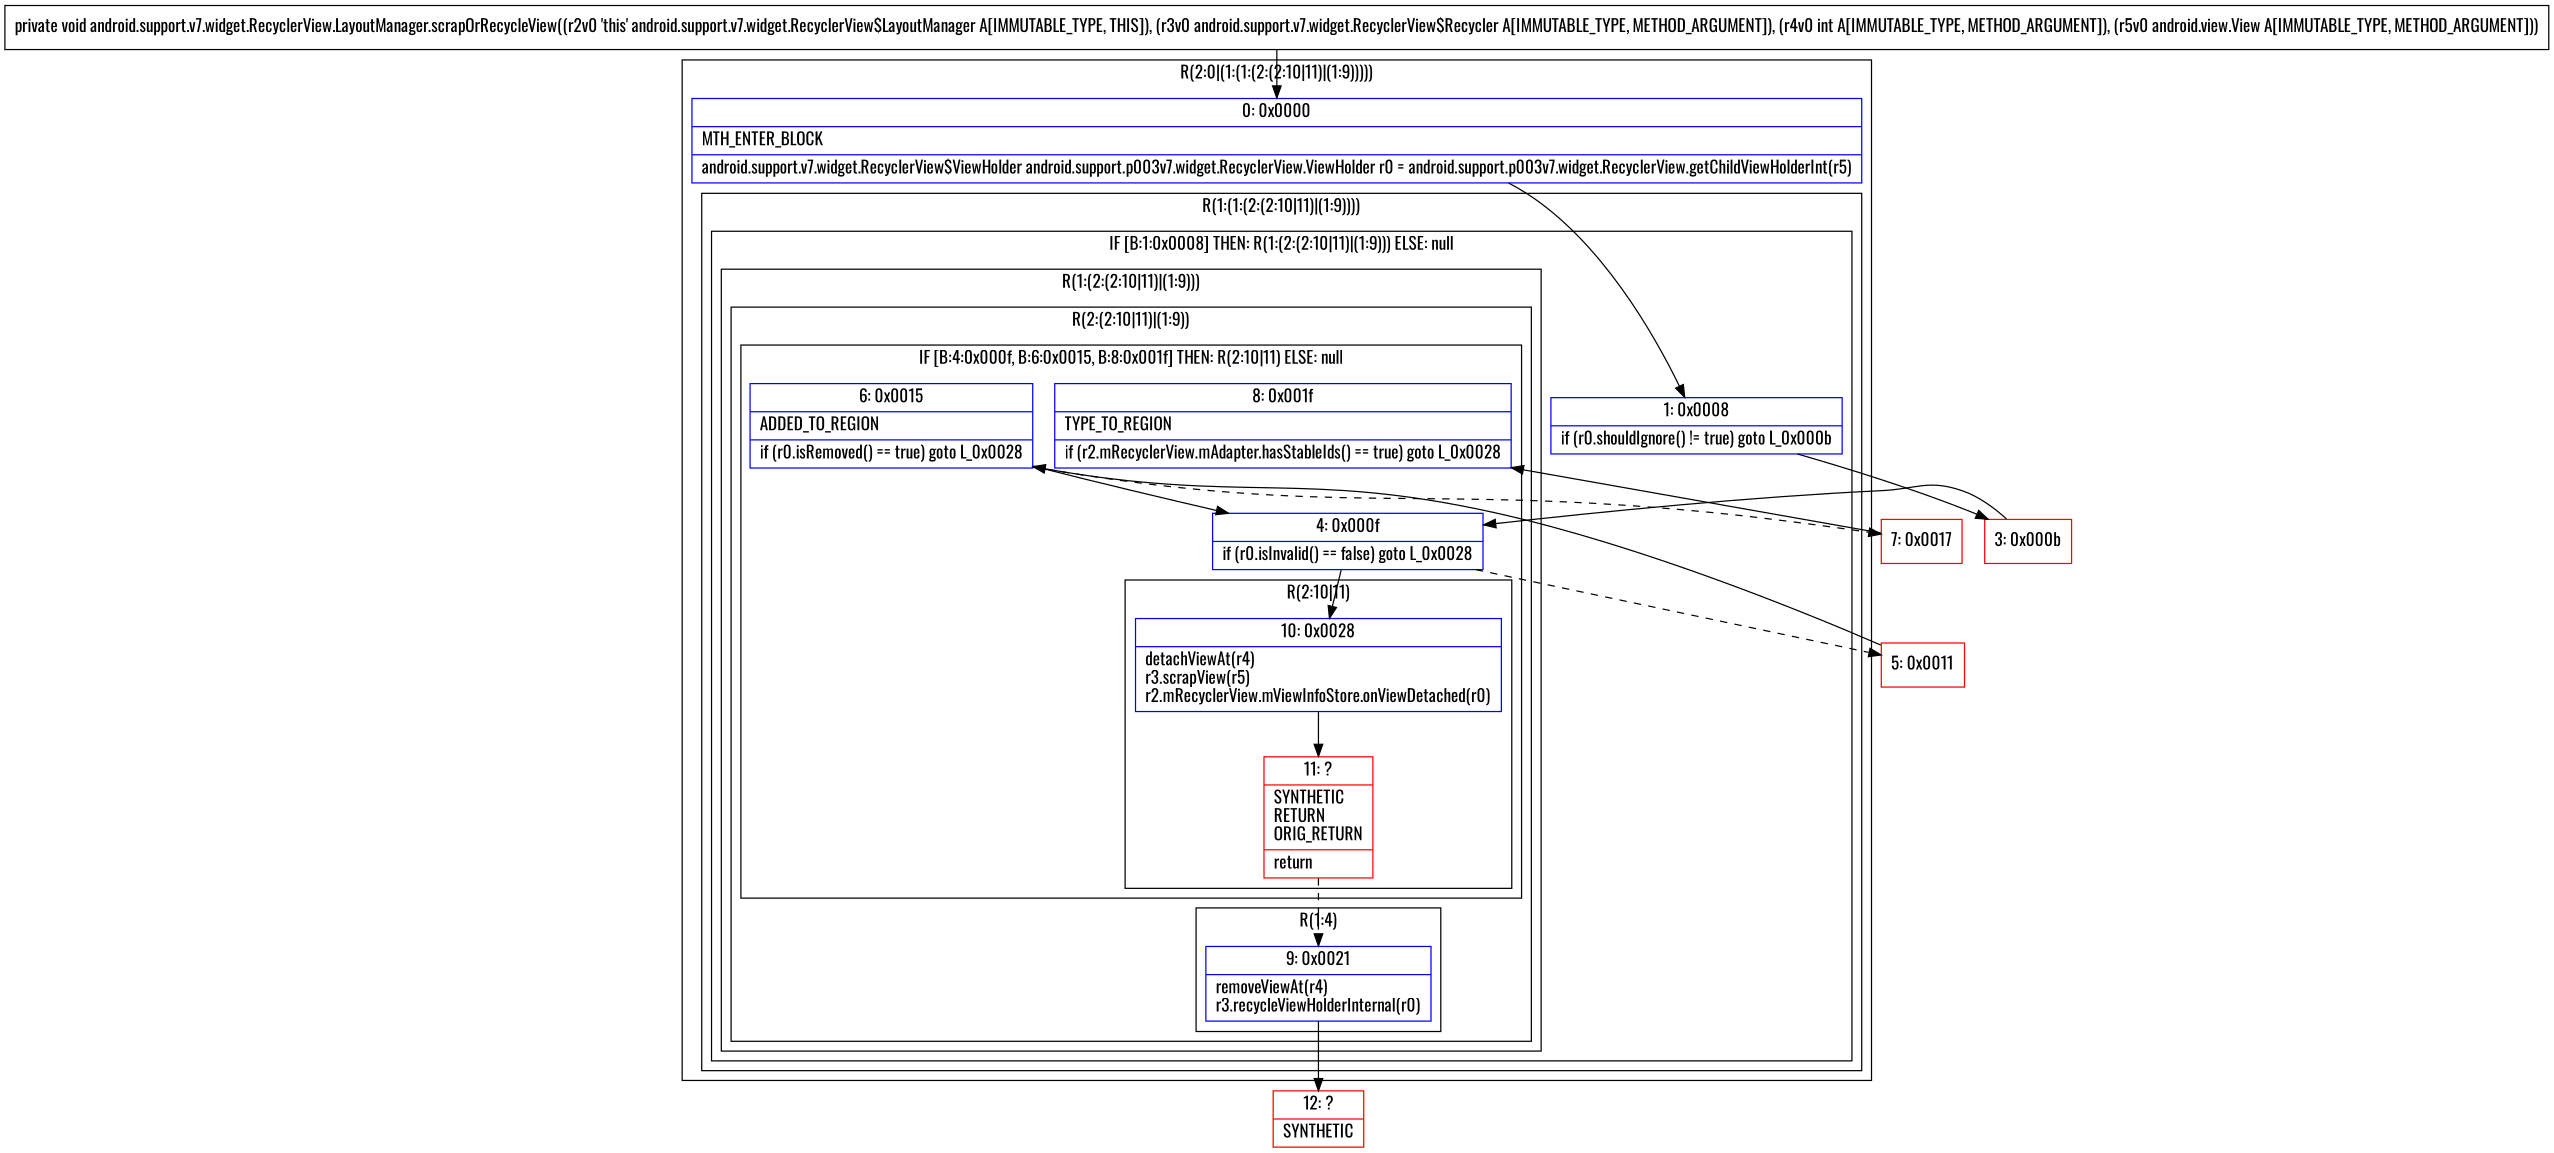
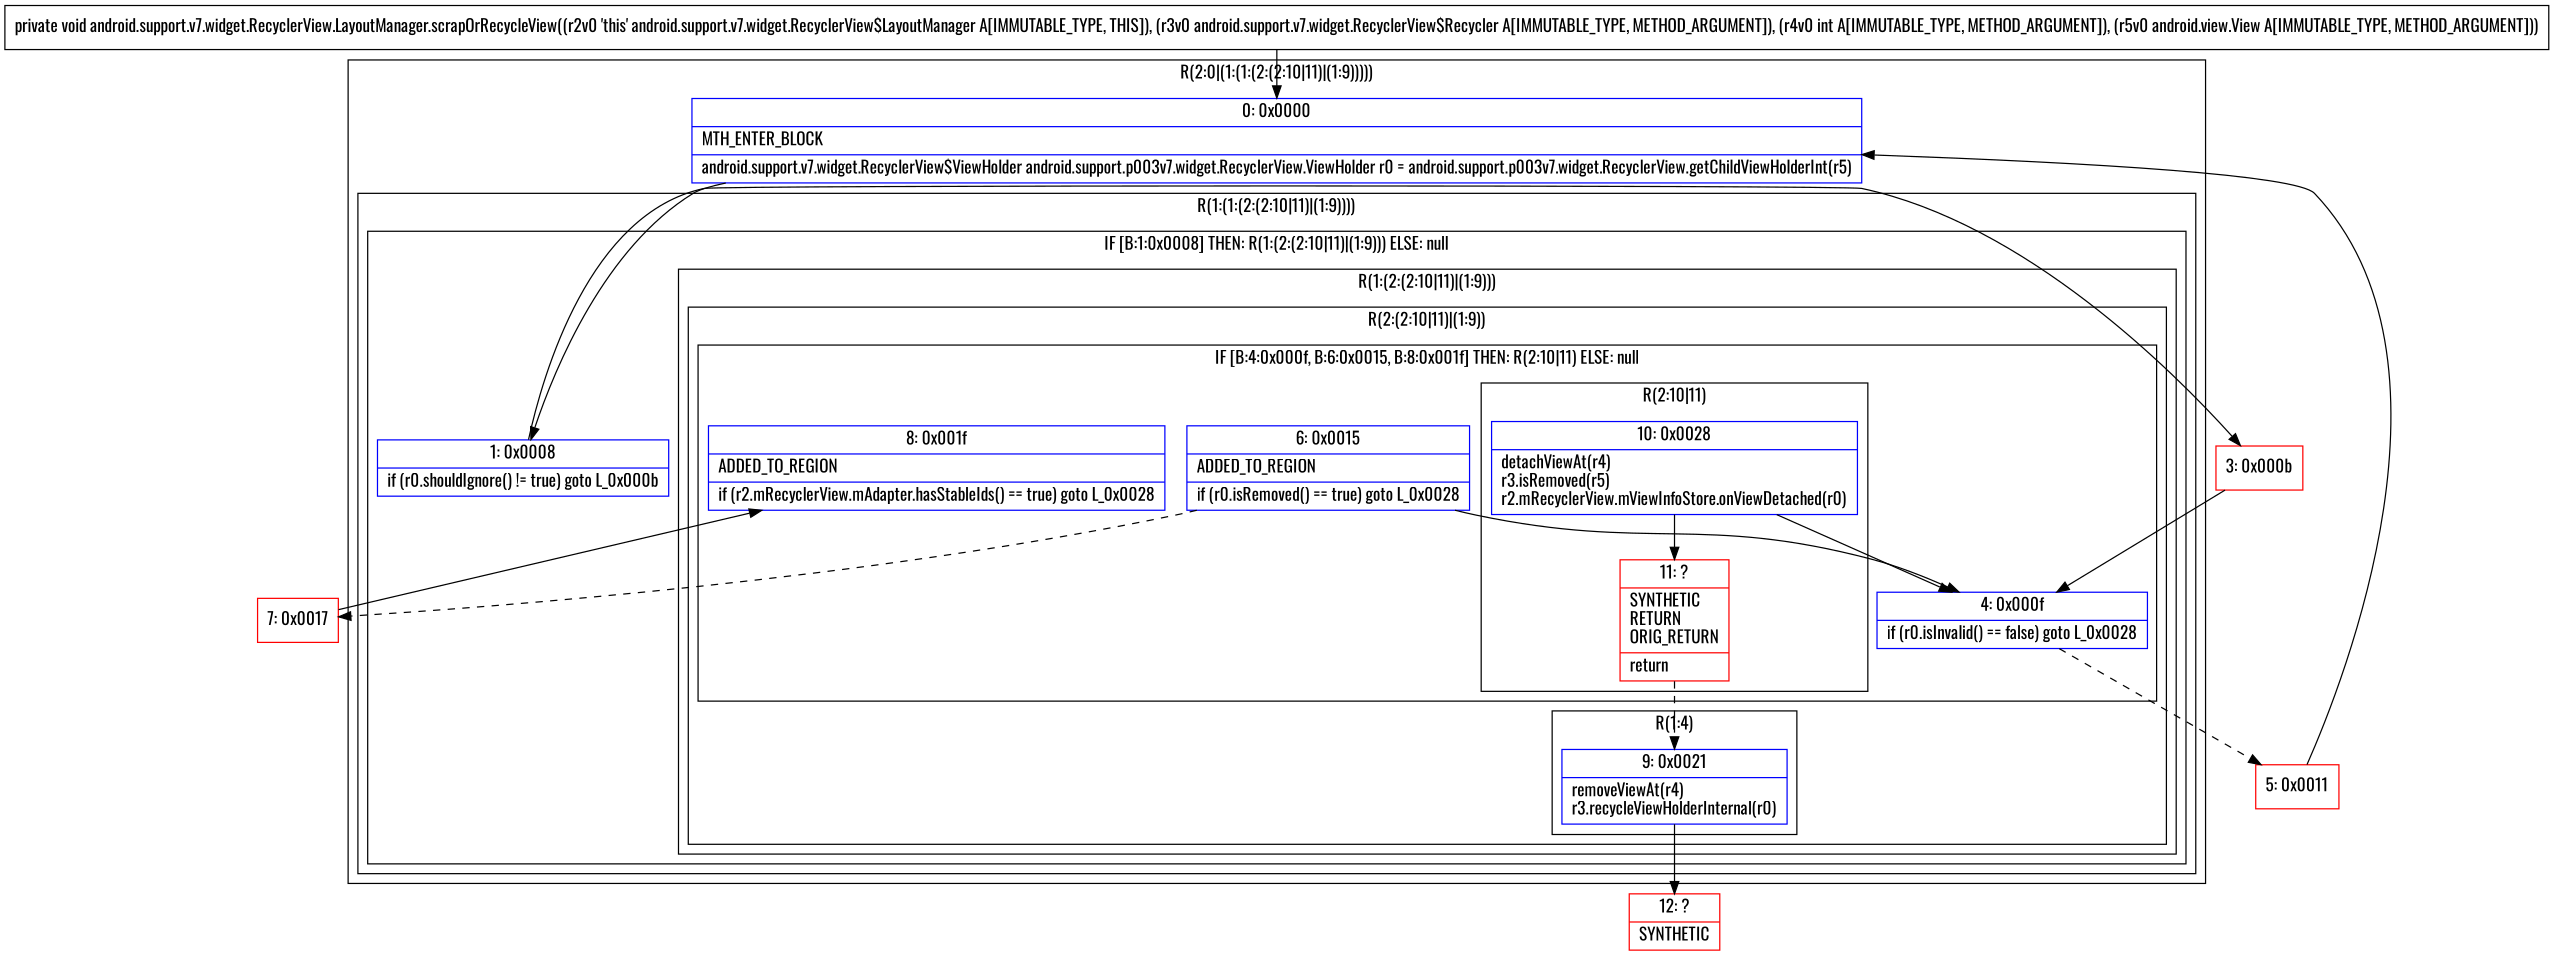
(1118, 425) -> (778, 467)
(1473, 509) -> (2359, 259)
(1337, 588) -> (1846, 545)
(1198, 678) -> (1556, 481)
